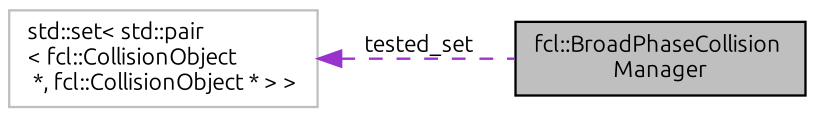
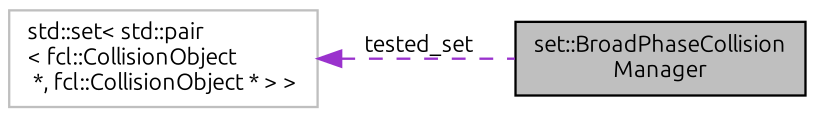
(660, 59) -> (660, 59)
